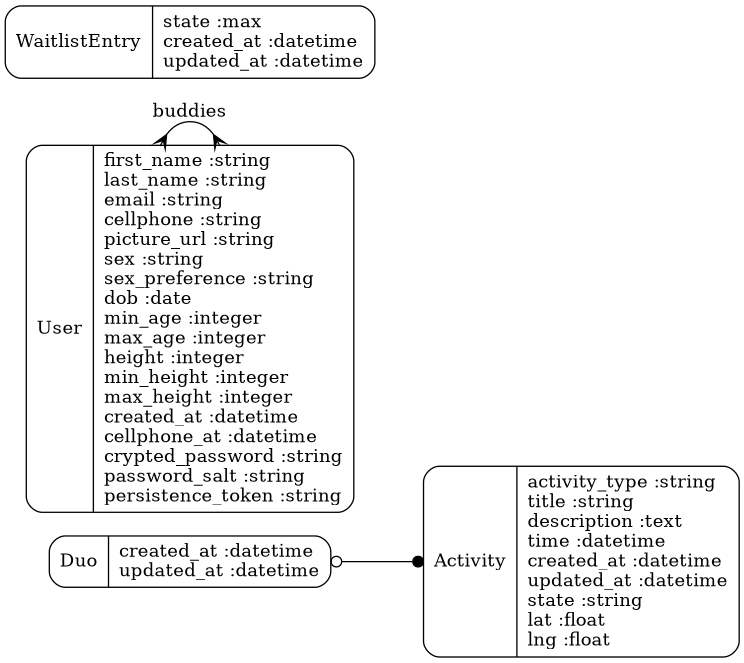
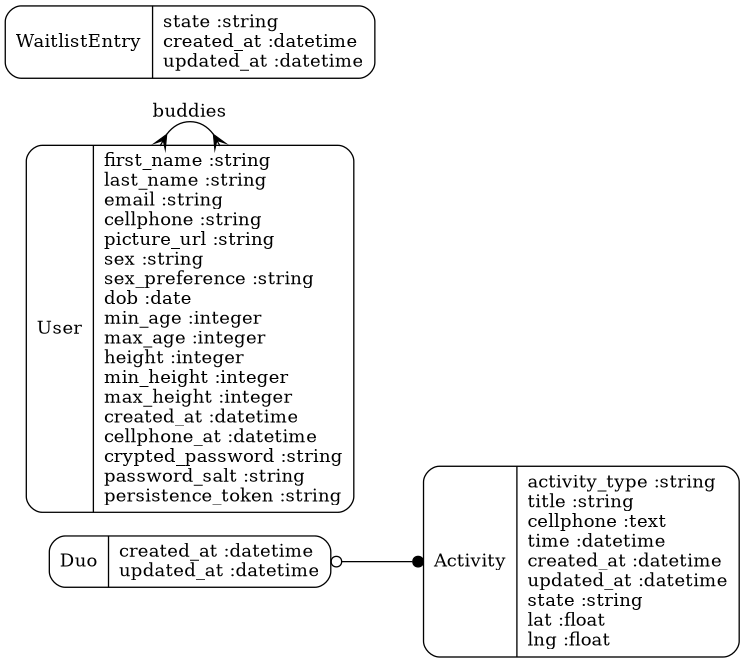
(213, 22) -> (221, 22)
(605, 522) -> (597, 522)
